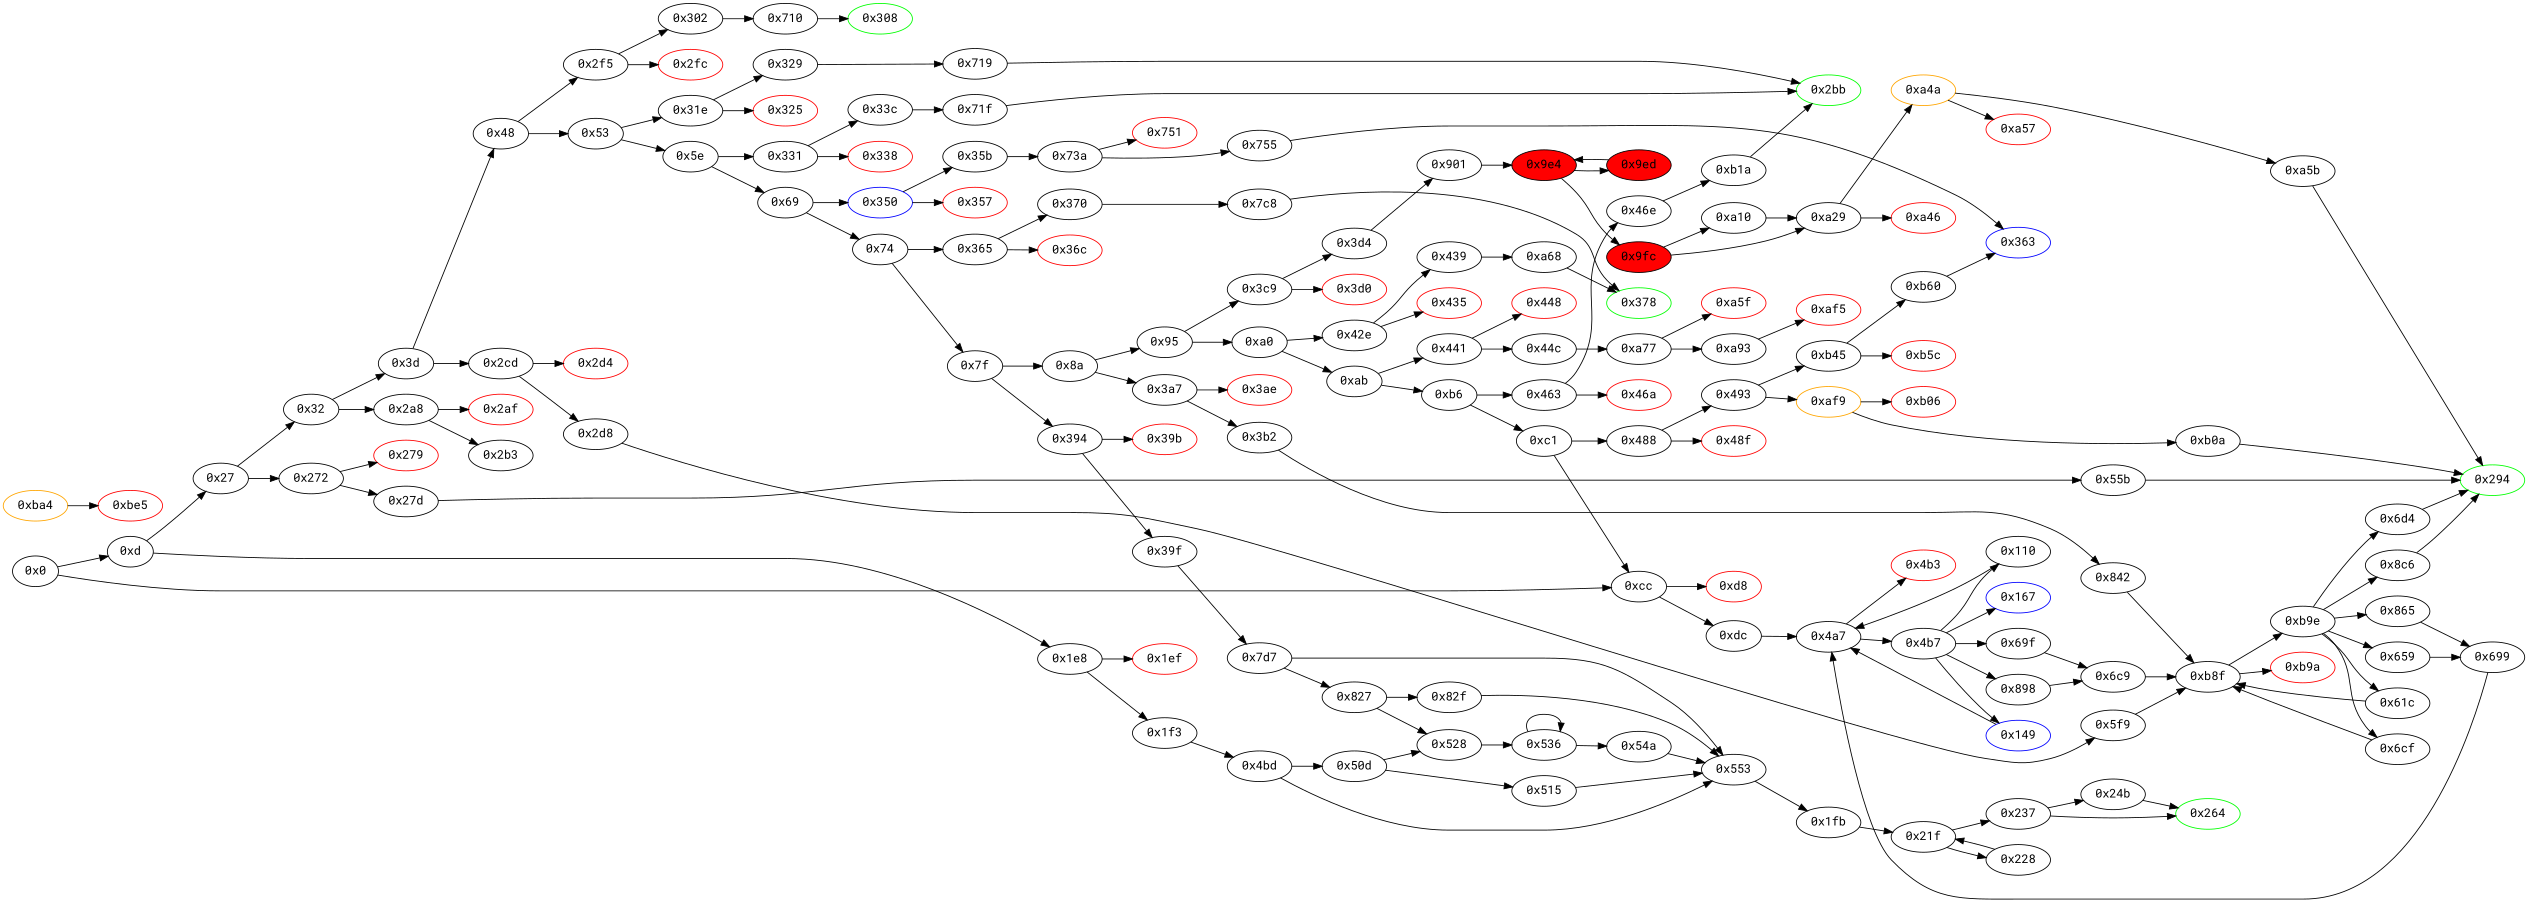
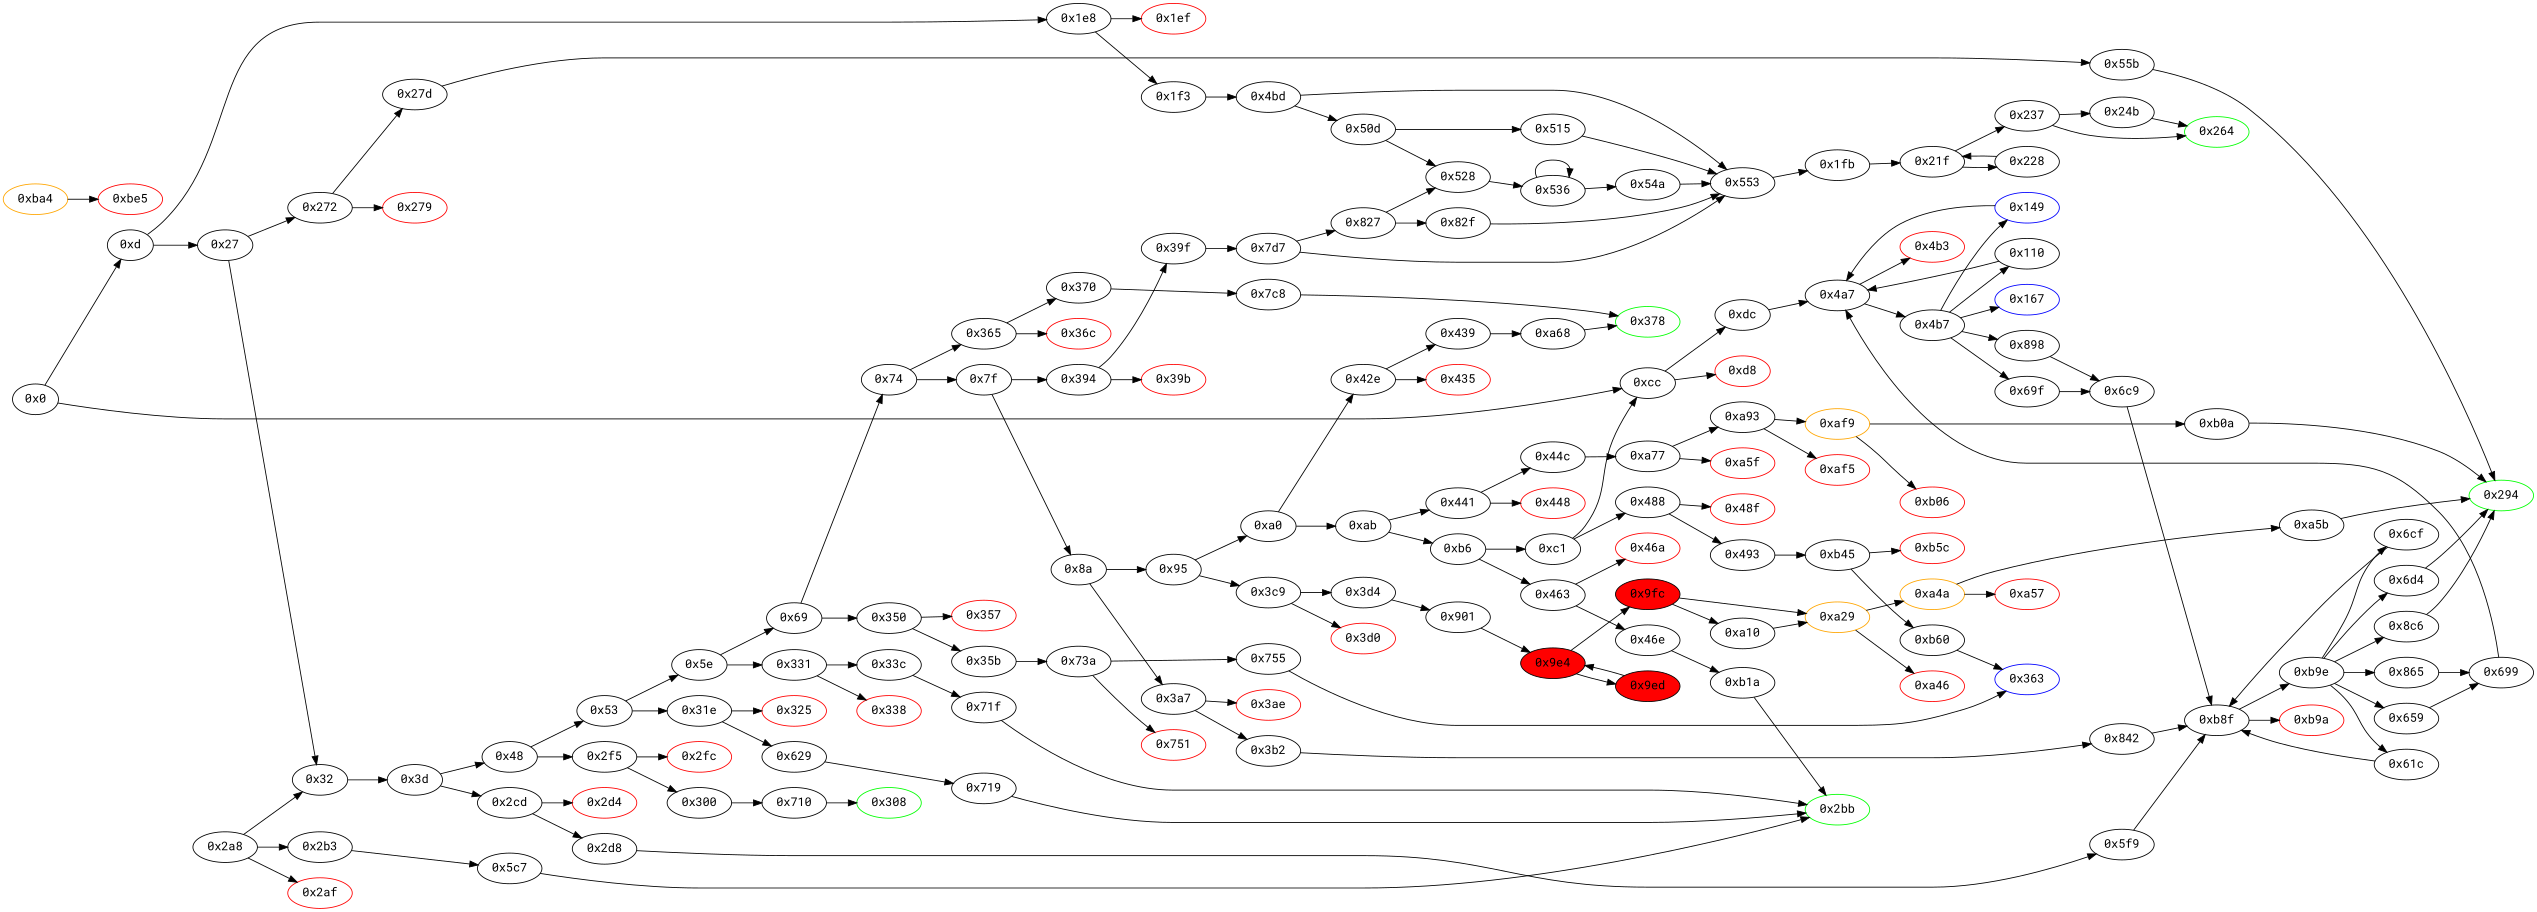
(691, 19) -> (699, 803)
(785, 65) -> (794, 757)
(880, 203) -> (889, 618)
(1829, 218) -> (1837, 617)
(1777, 398) -> (1786, 420)
(352, 410) -> (269, 816)
none -> (510, 868)
